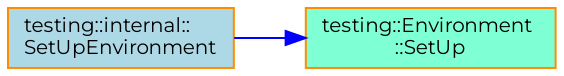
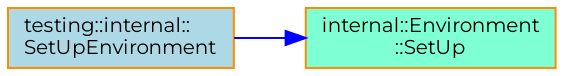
(431, 38) -> (431, 38)
